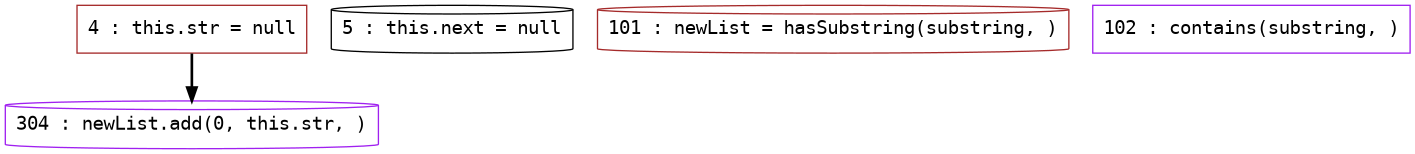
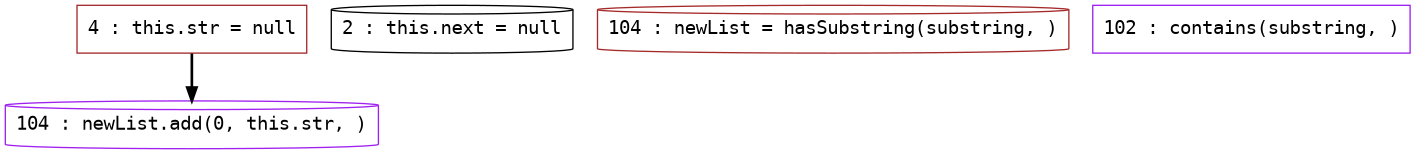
(452, 29) -> (452, 29)
(833, 29) -> (833, 29)
(192, 125) -> (192, 125)
